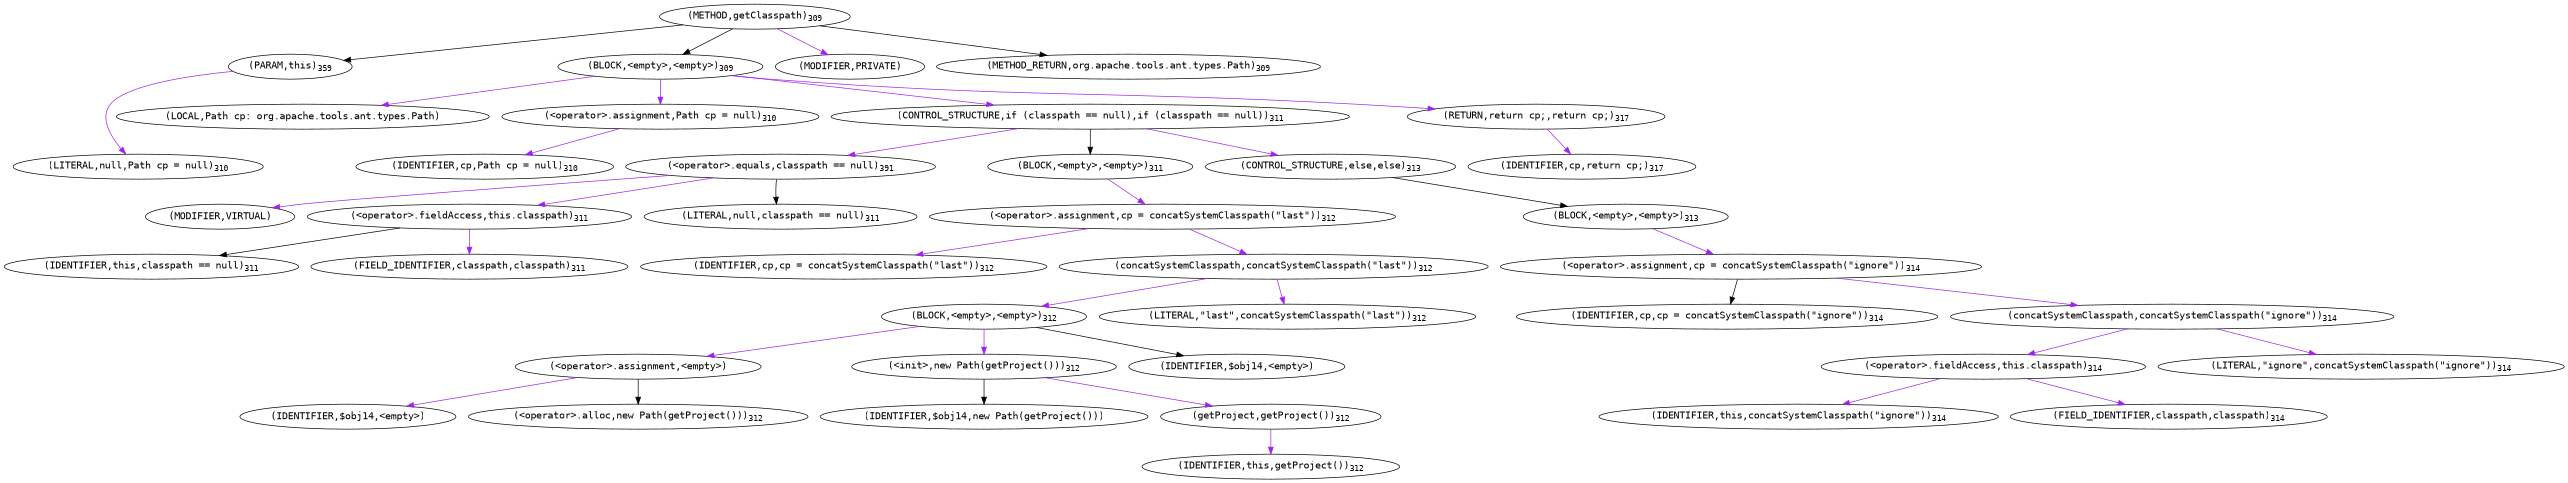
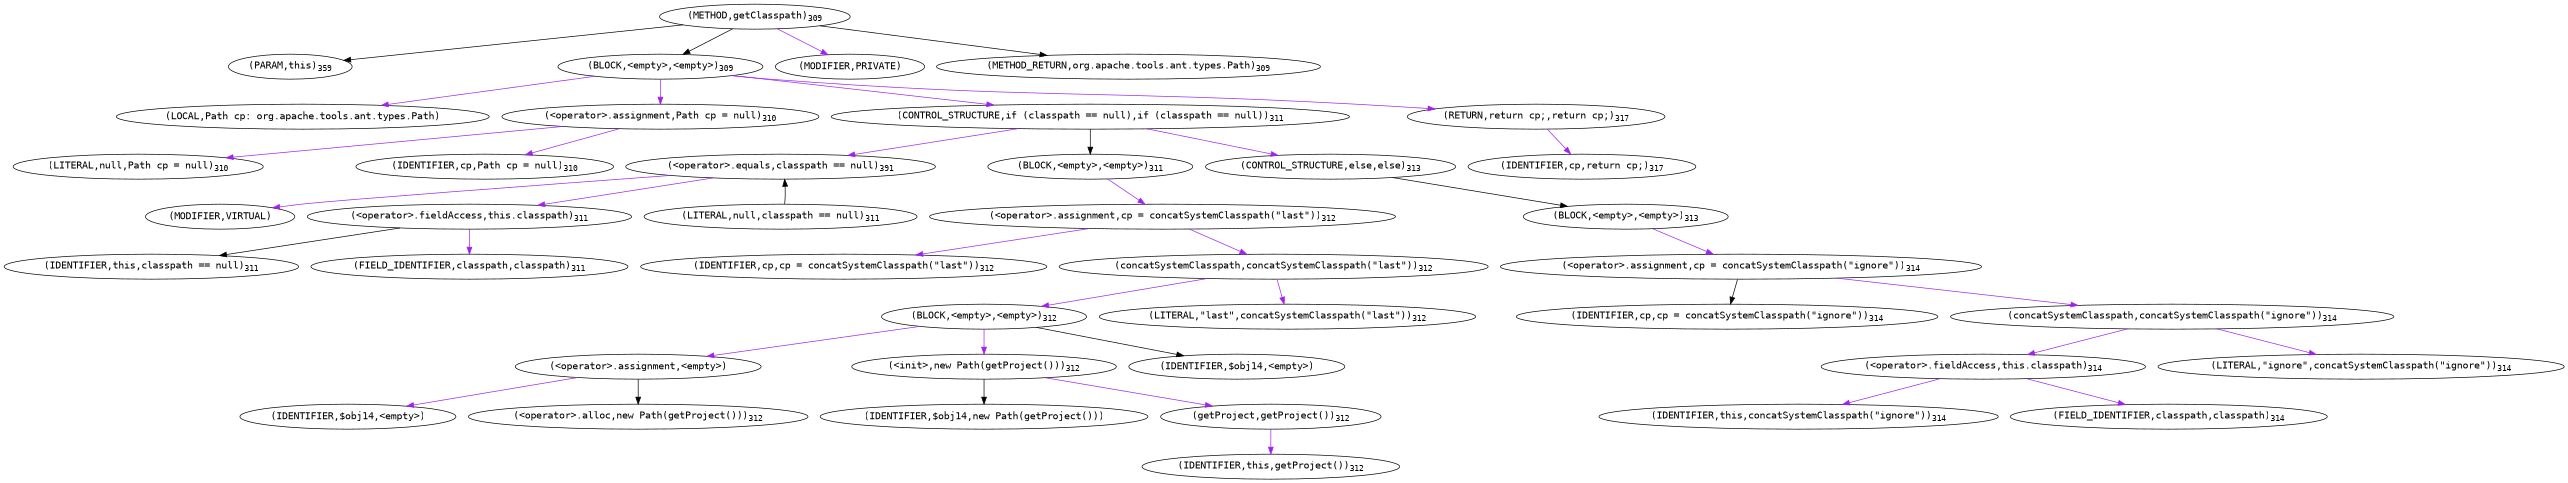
(145, 86) -> (398, 142)
(776, 188) -> (785, 195)
